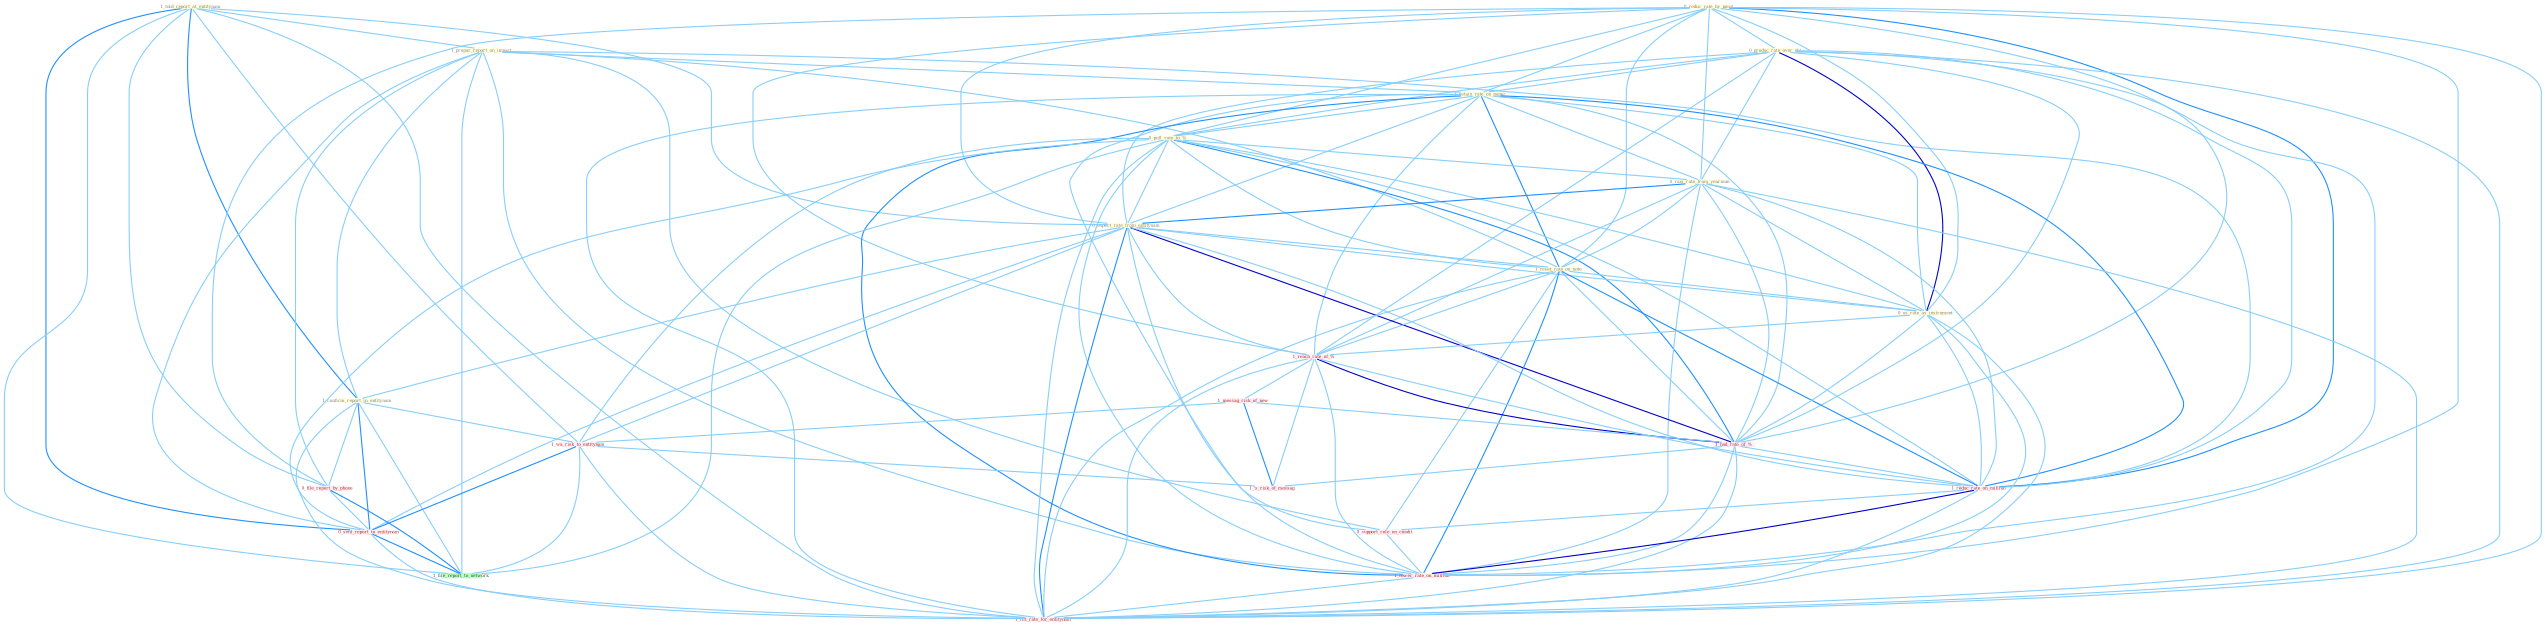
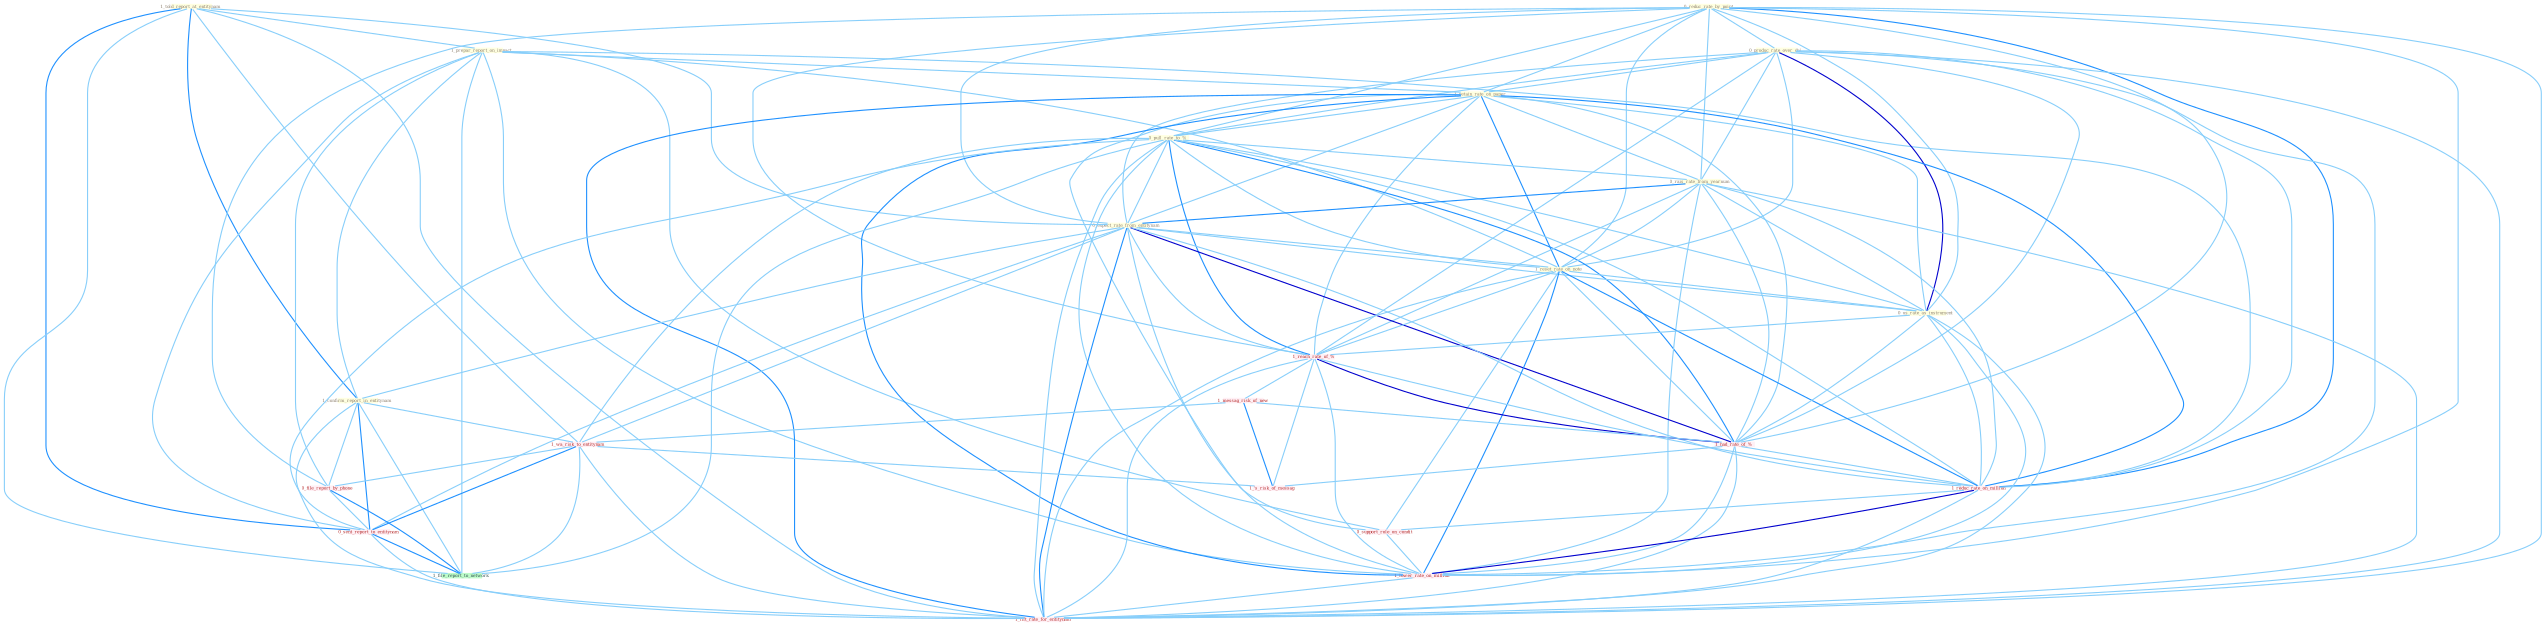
(658, 141) -> (658, 141)
none -> (1752, 221)
none -> (1208, 271)
(132, 283) -> (454, 466)
